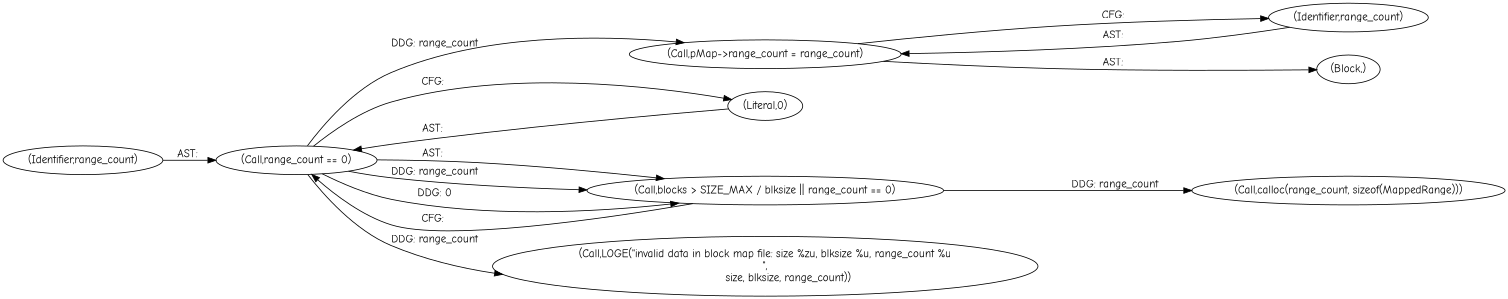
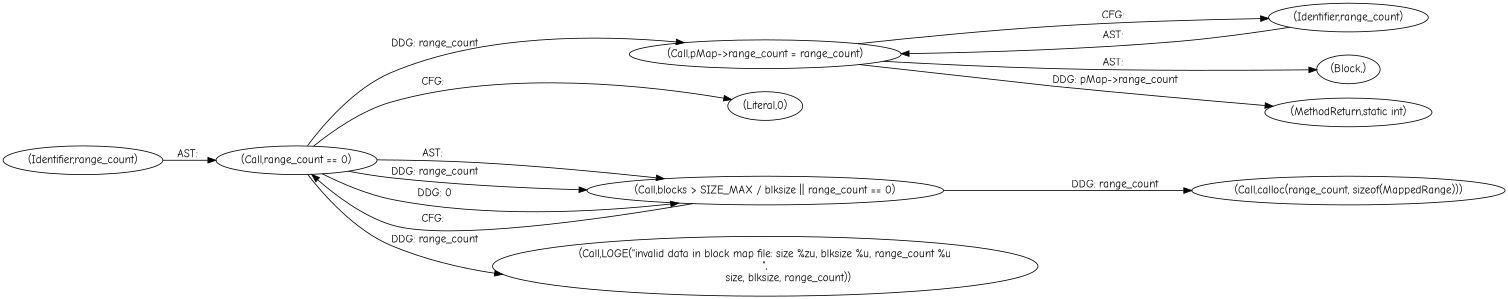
none -> (1348, 112)
(545, 126) -> none
